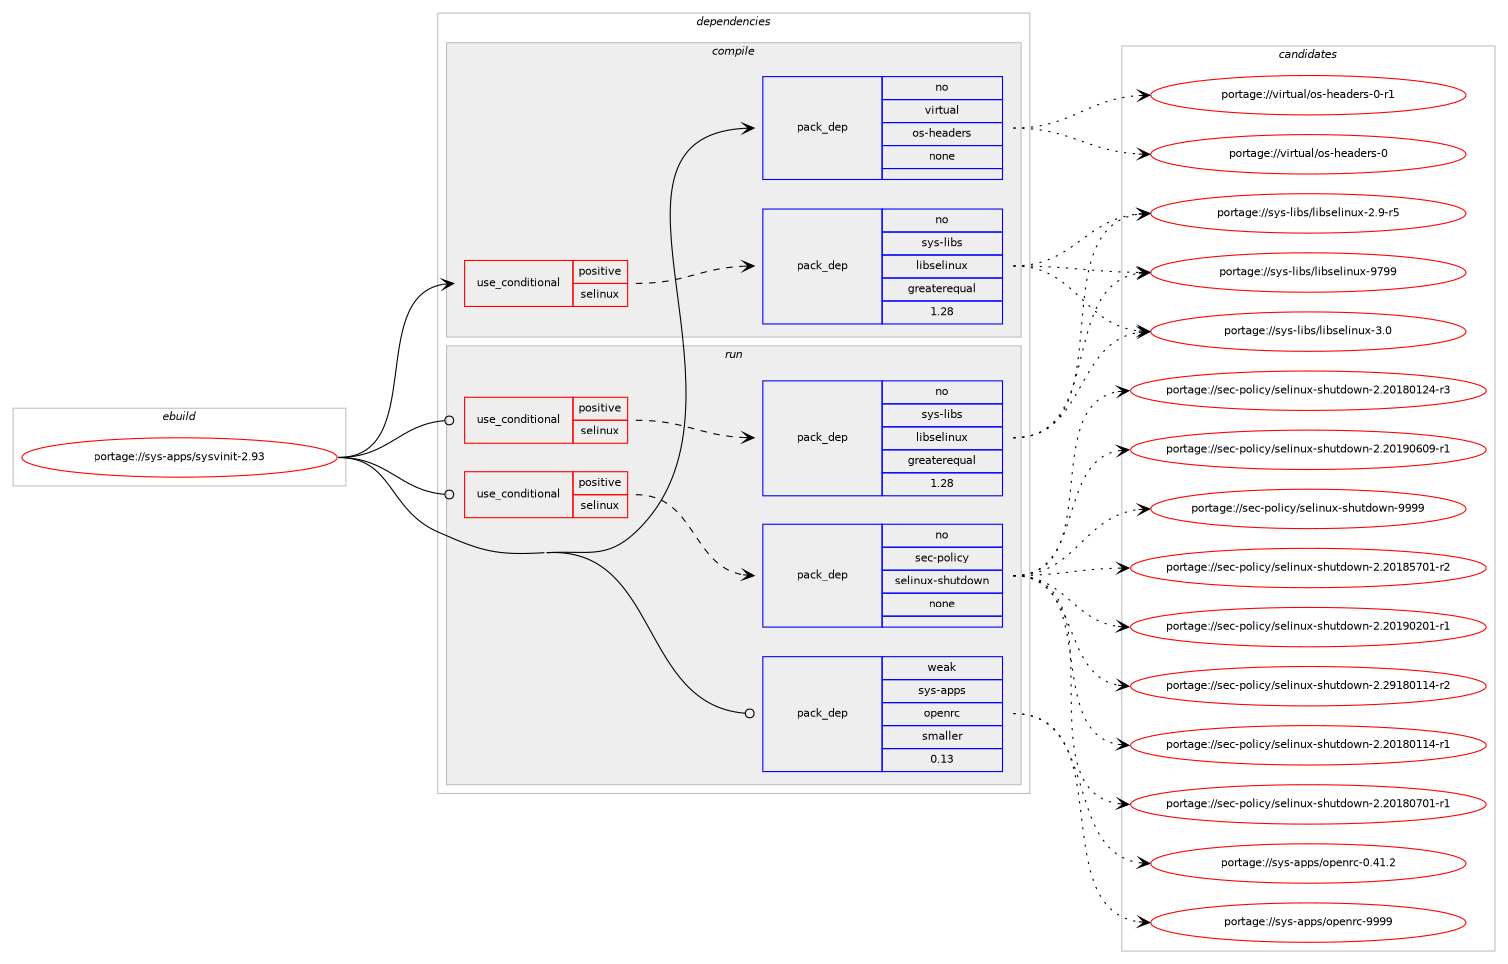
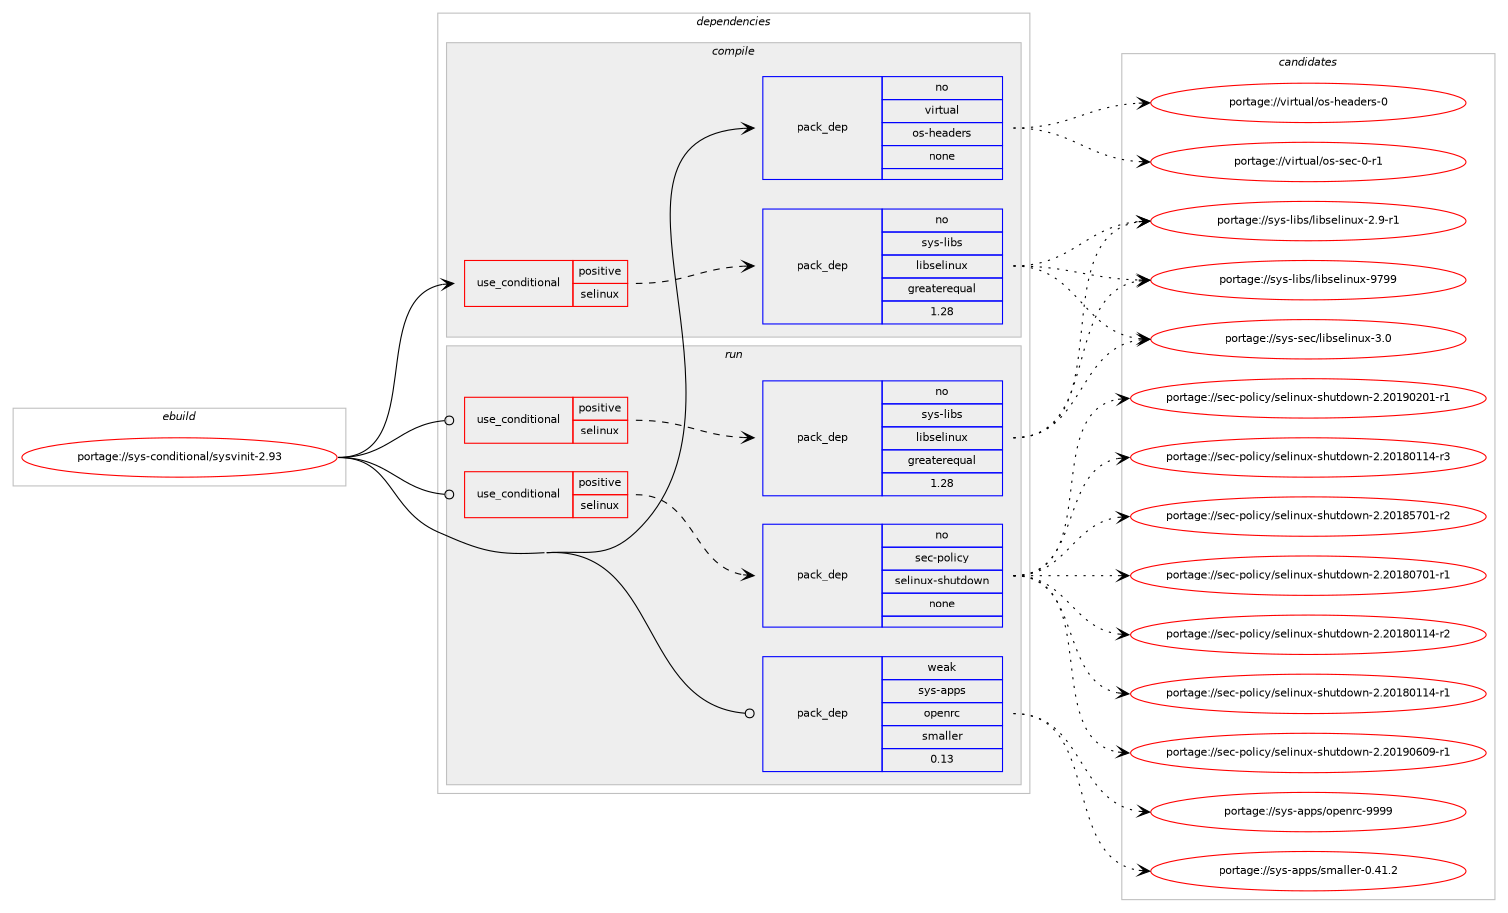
(1308, 95) -> (1308, 162)
(1308, 213) -> (1308, 221)
(1308, 332) -> (1308, 339)
(1308, 391) -> (1308, 457)
(179, 457) -> (179, 457)
(1308, 509) -> none
(1308, 686) -> (1308, 635)
(1308, 864) -> (1308, 871)
